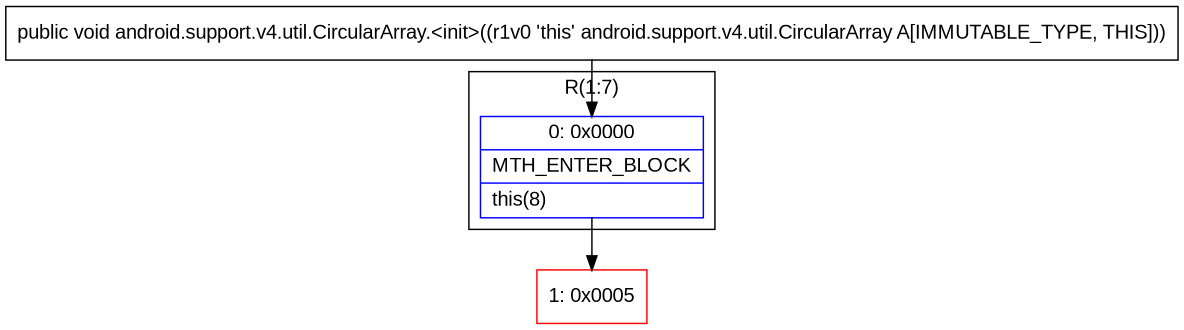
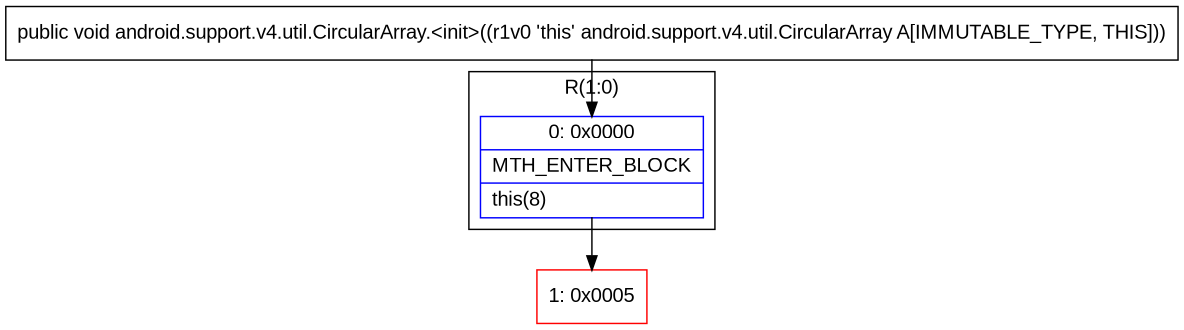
(592, 88) -> (592, 88)
